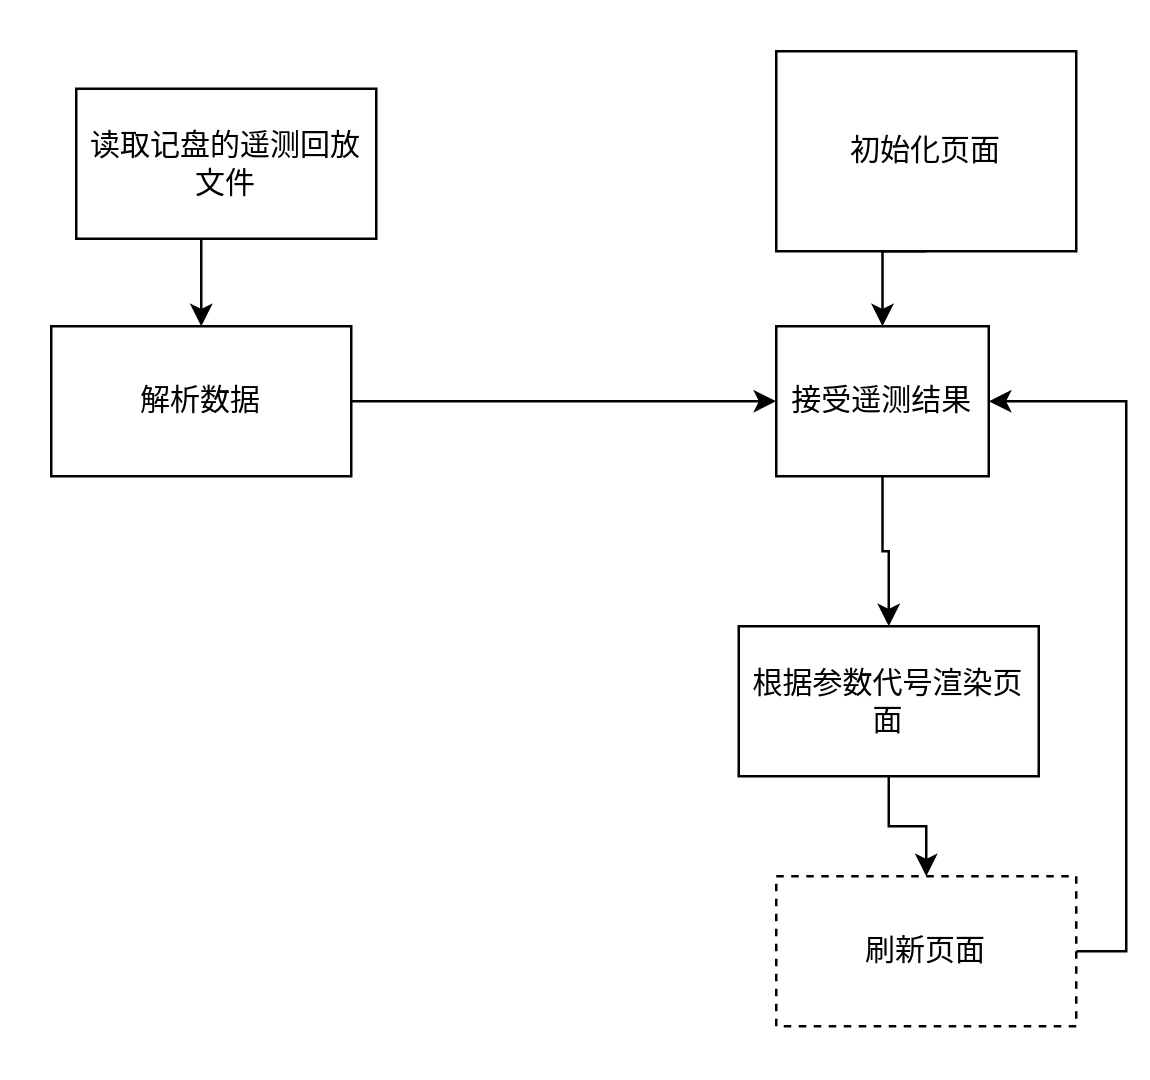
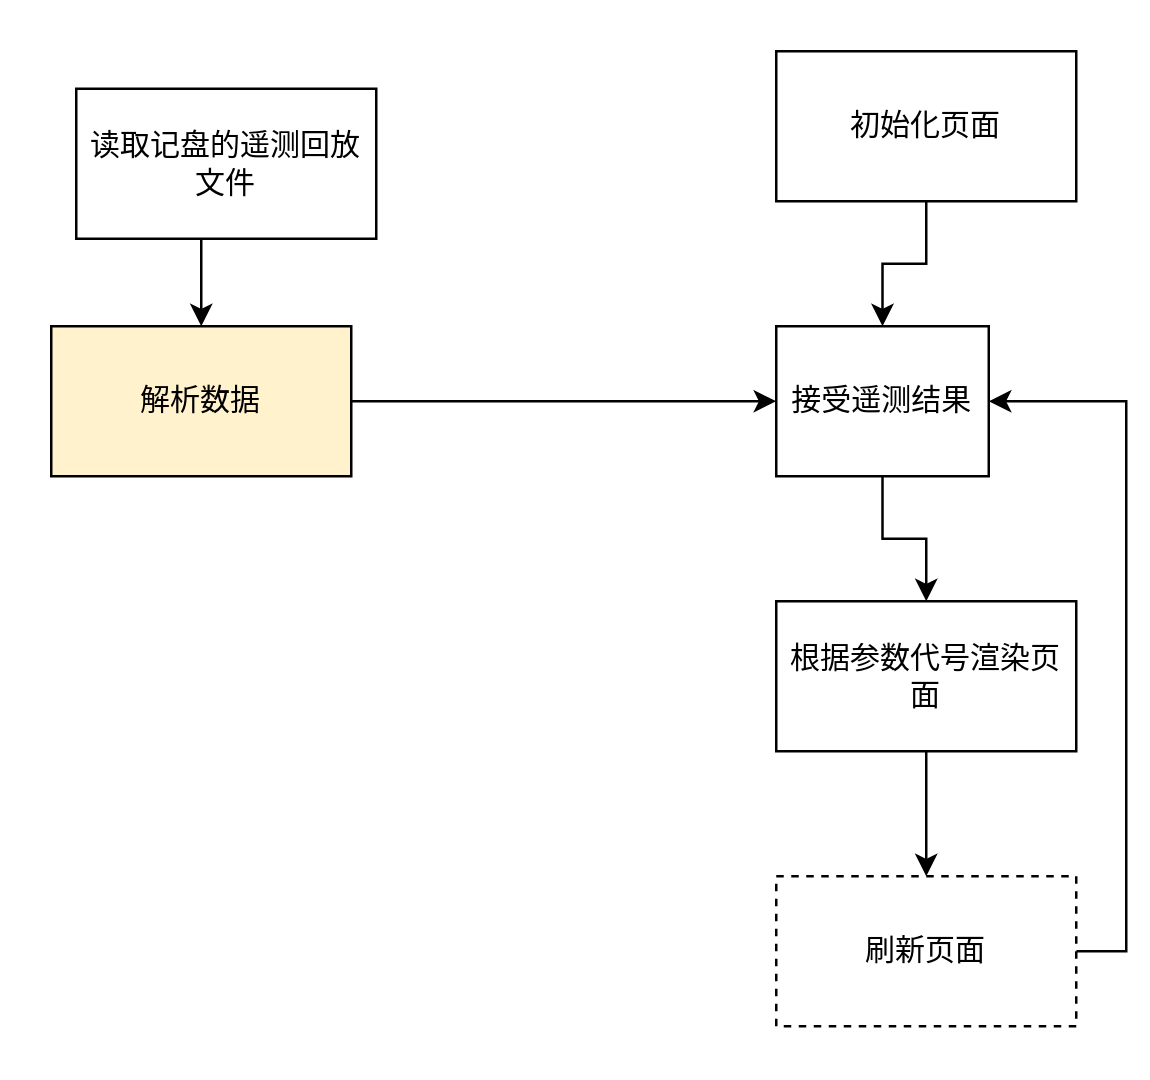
(926, 151) -> (926, 126)
(201, 401) -> (201, 401)
(889, 701) -> (926, 676)
